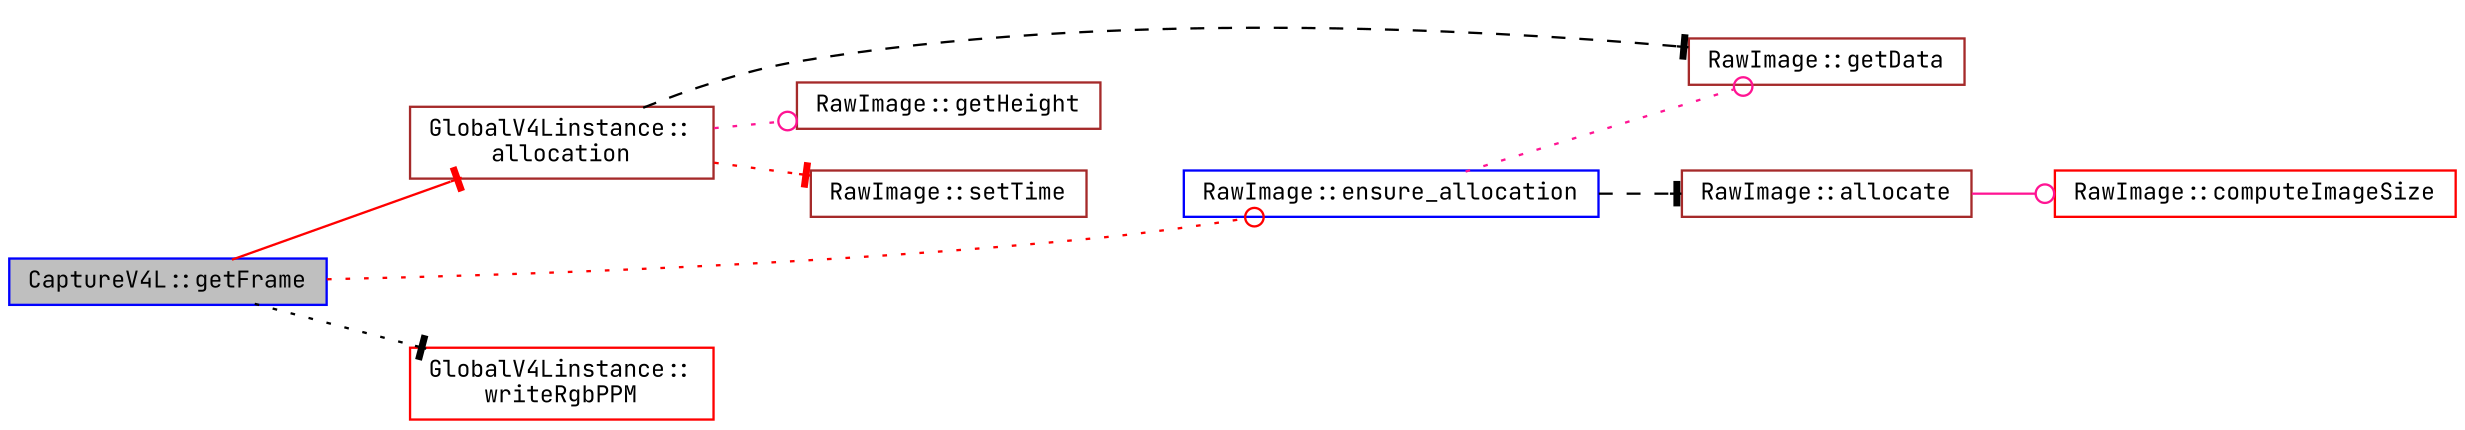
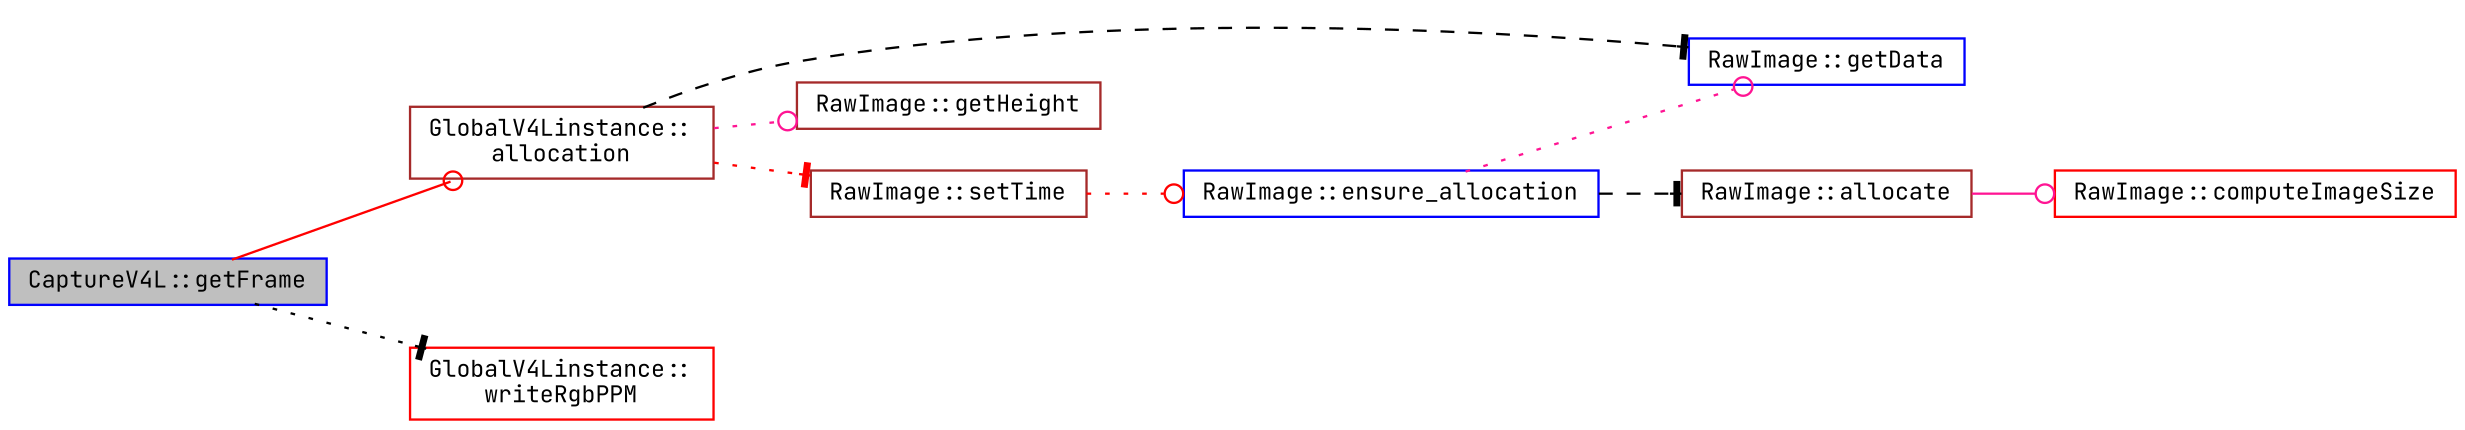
(1827, 62) -> (1827, 62)
(341, 221) -> (341, 221)
(787, 262) -> (1125, 194)
